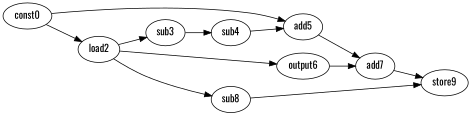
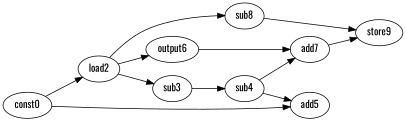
(336, 45) -> (274, 71)
